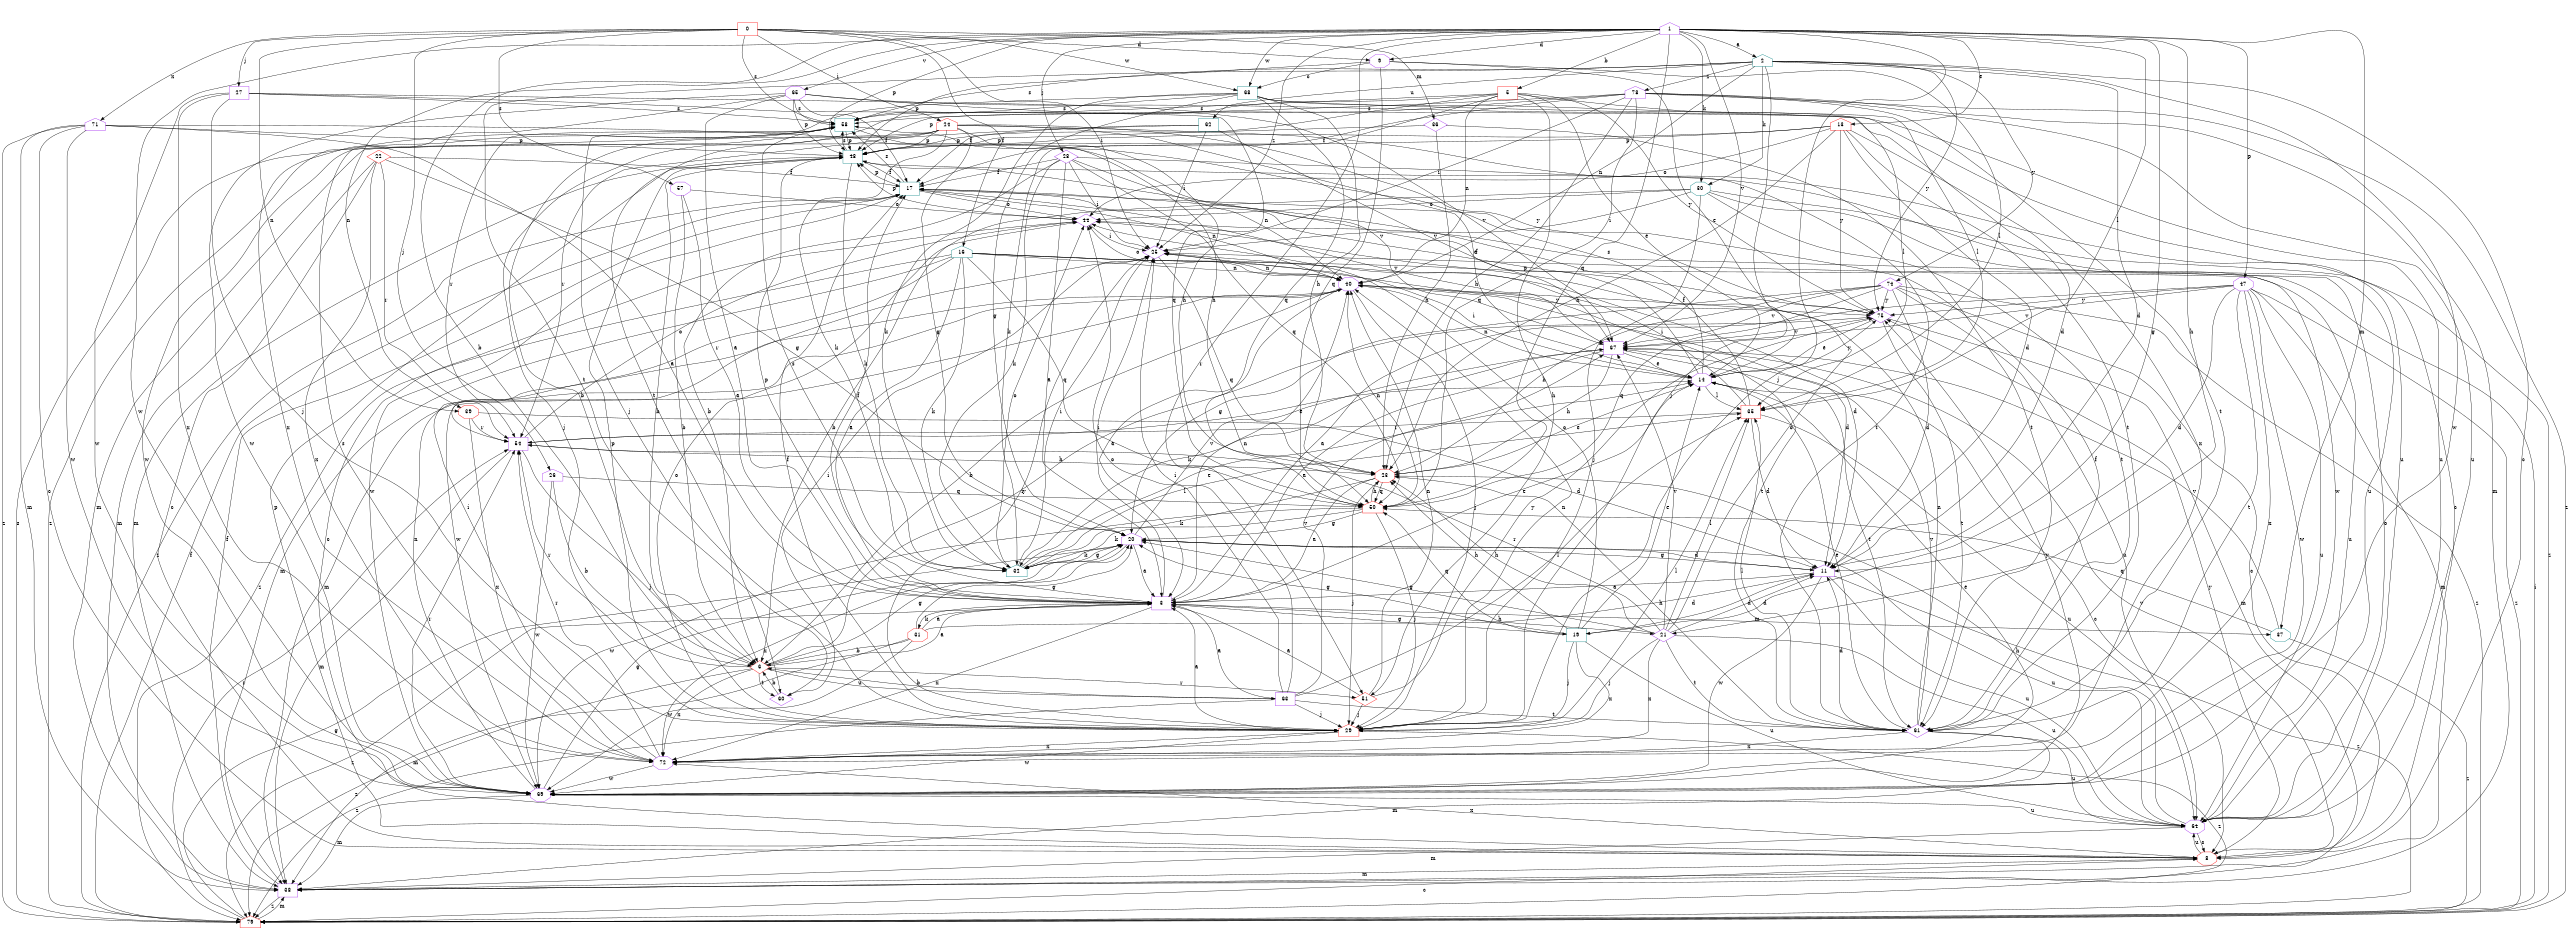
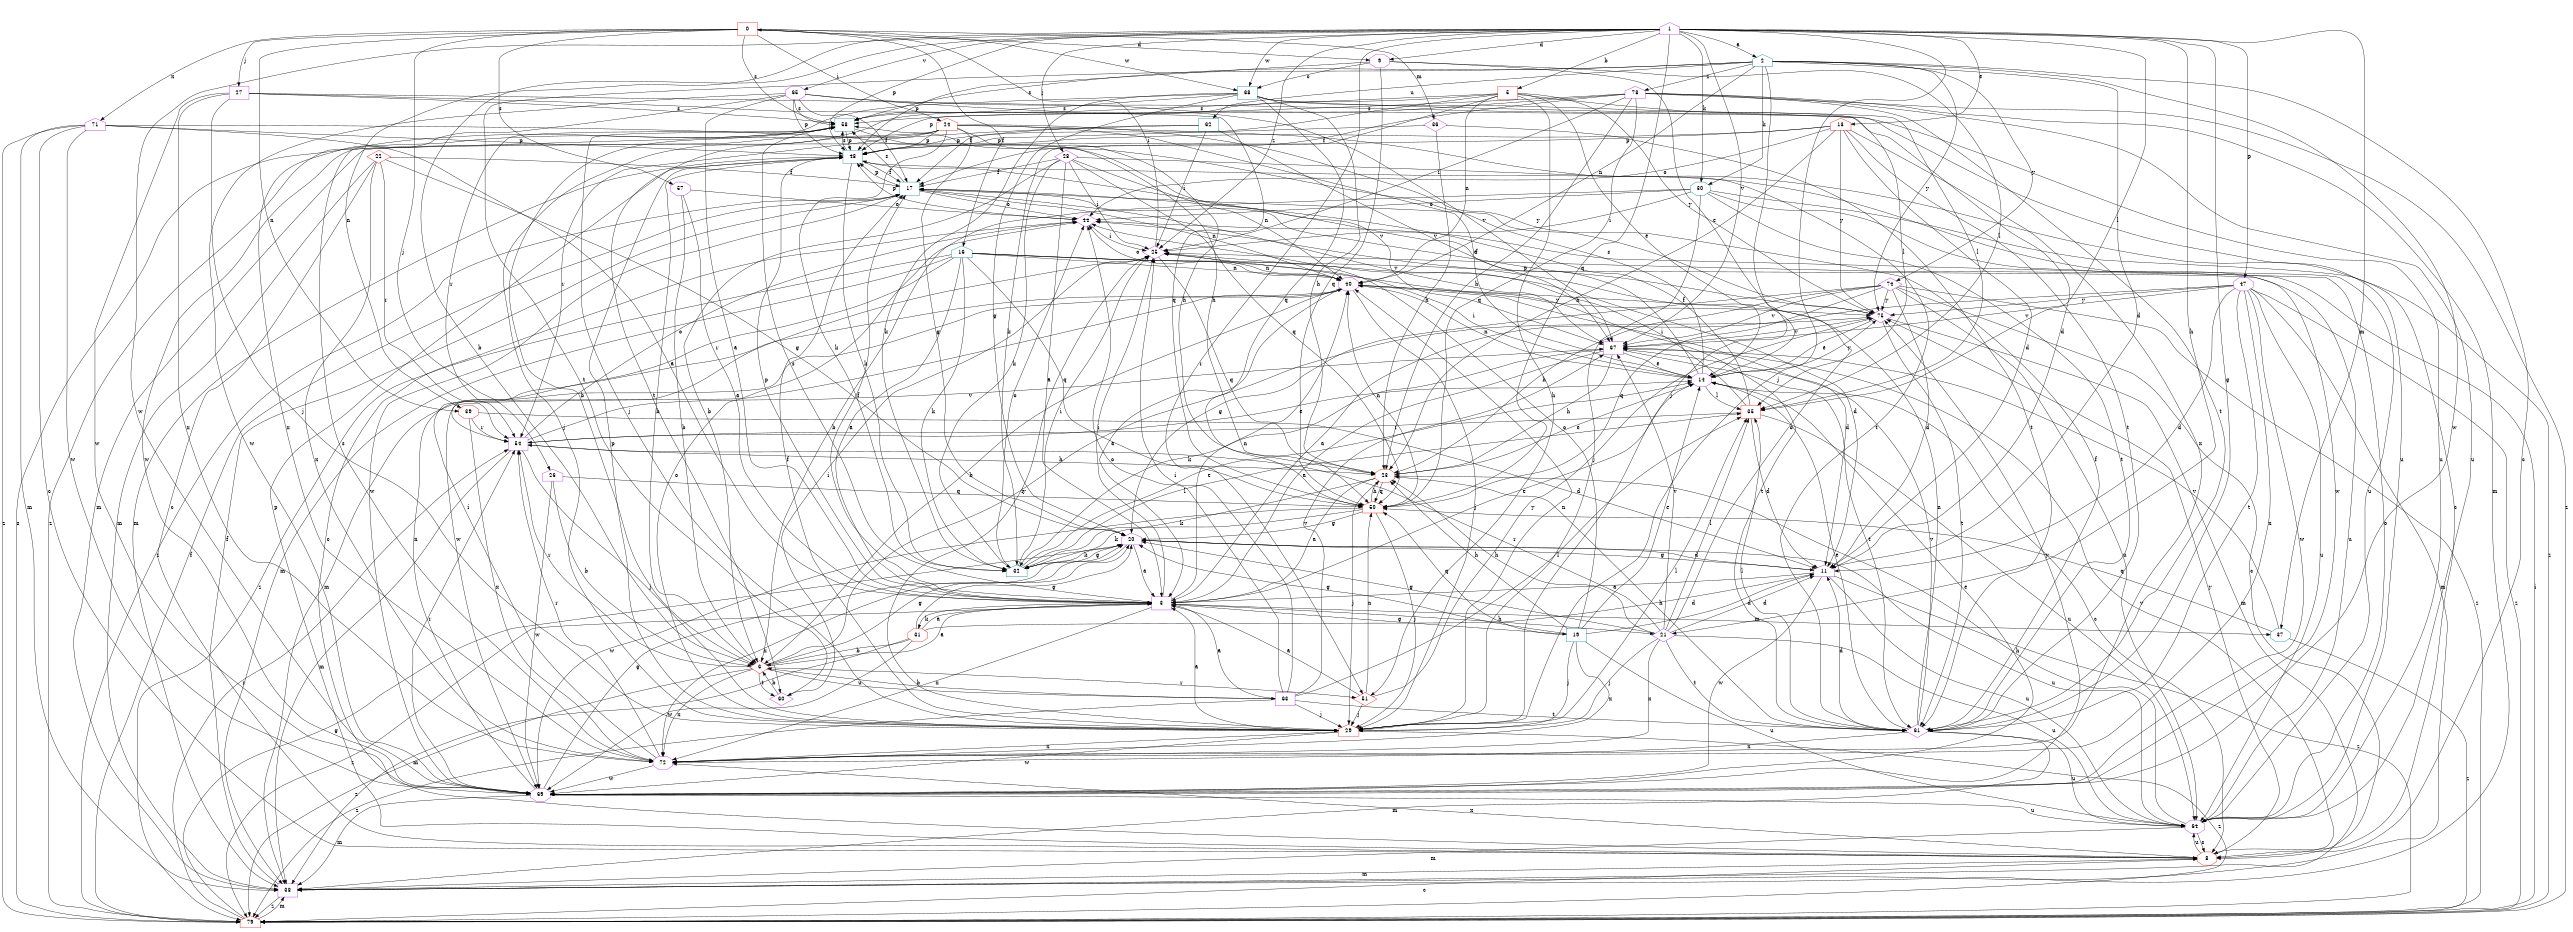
(987, 94) -> (1026, 92)
(2159, 255) -> (2216, 208)
(1367, 391) -> (1035, 390)
(1433, 532) -> (1368, 605)
